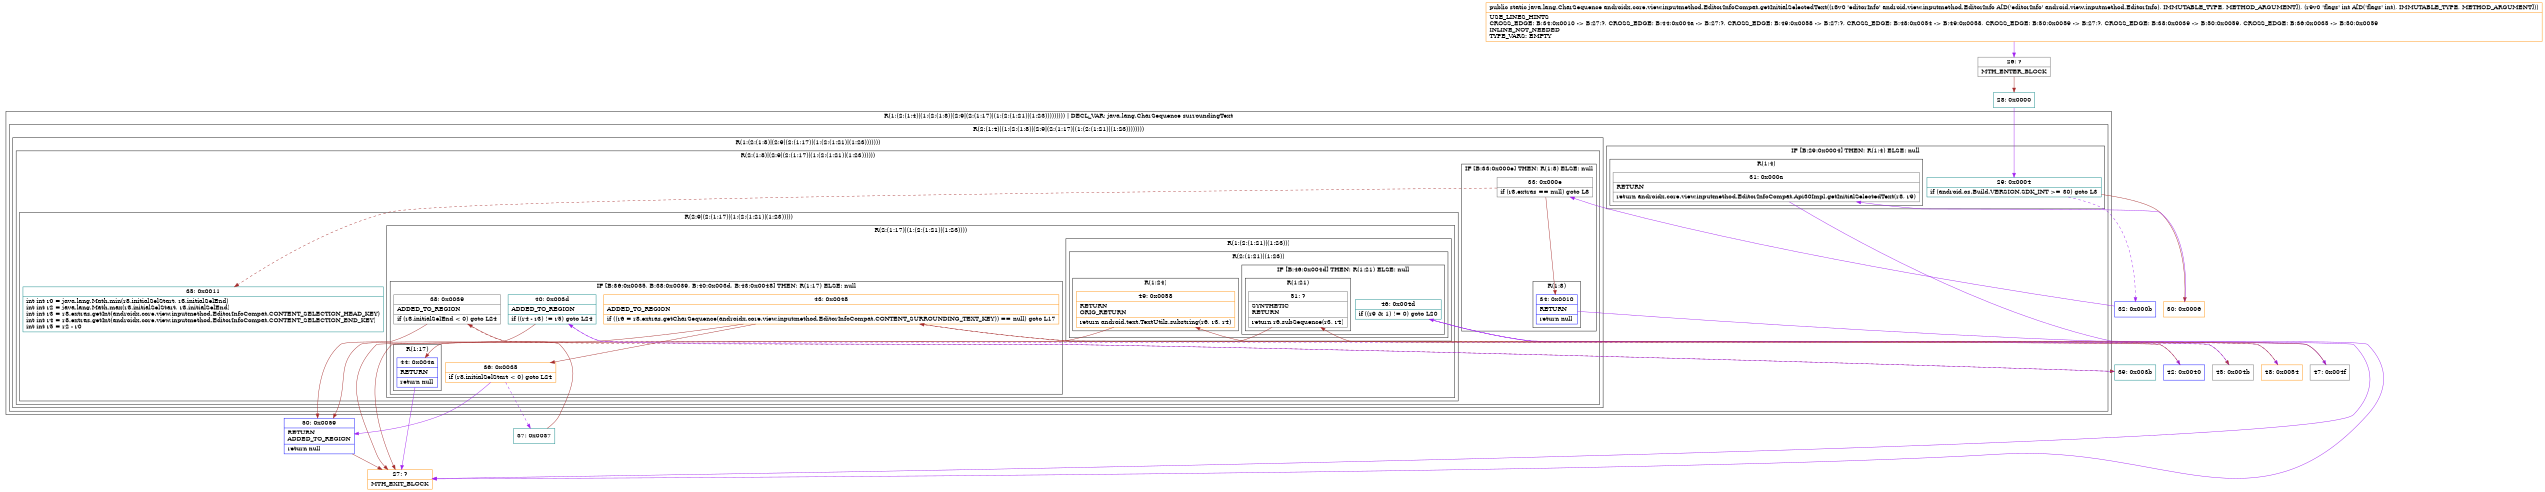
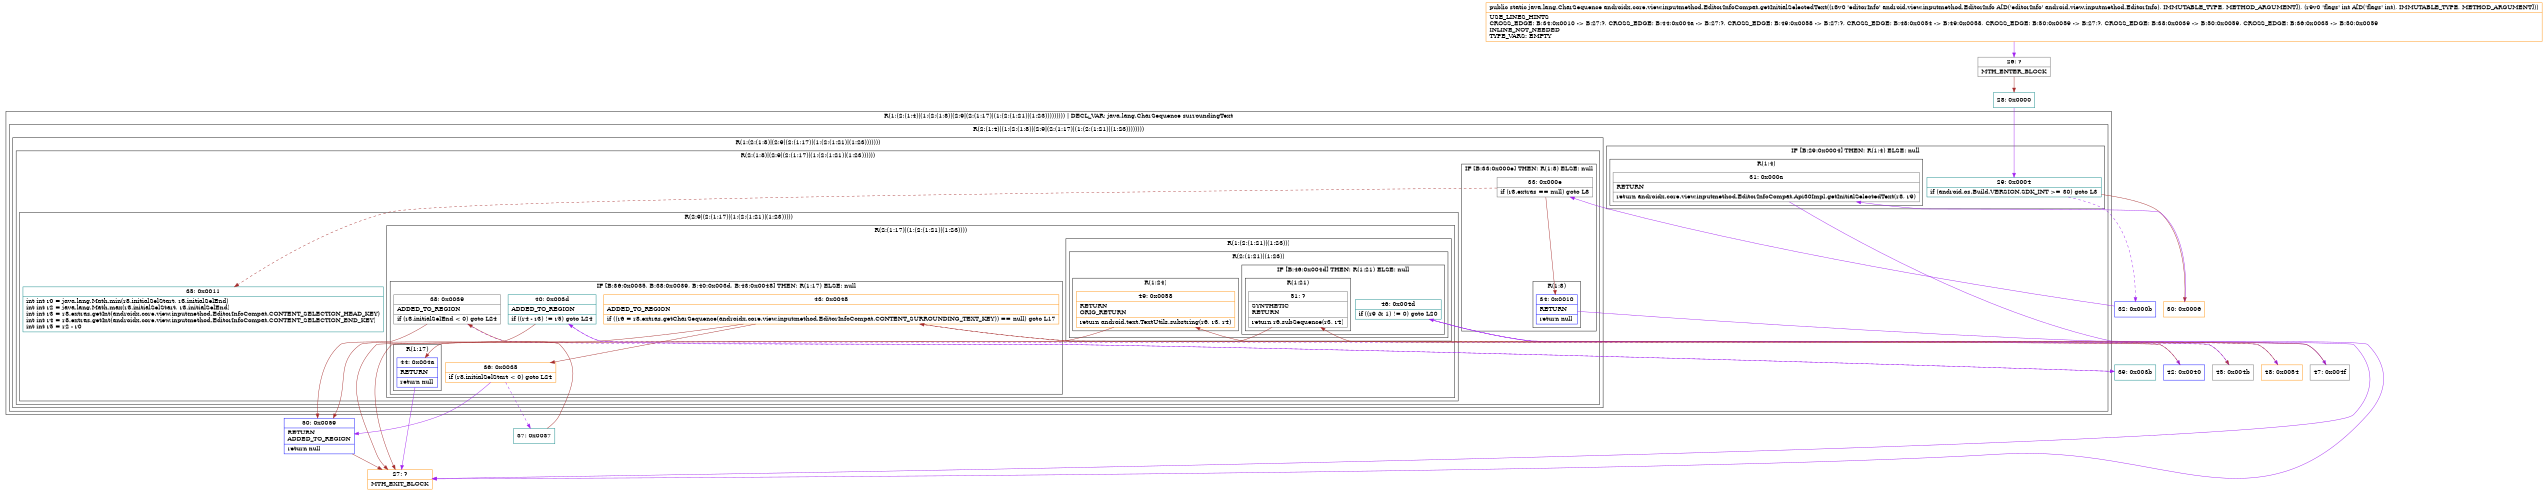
(1287, 349) -> (1287, 349)
